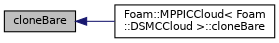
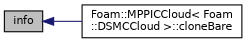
(40, 21) -> (24, 21)
